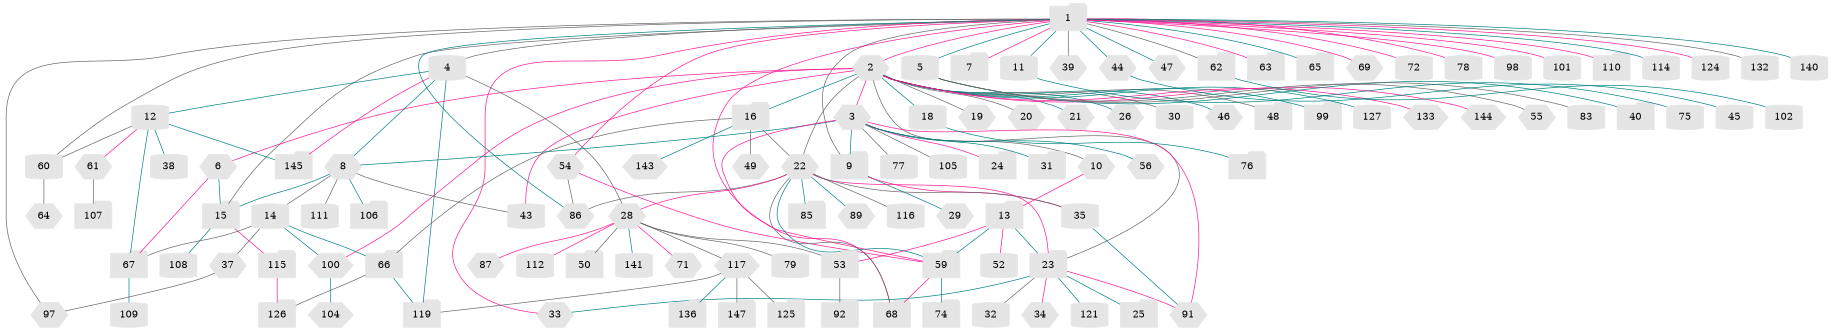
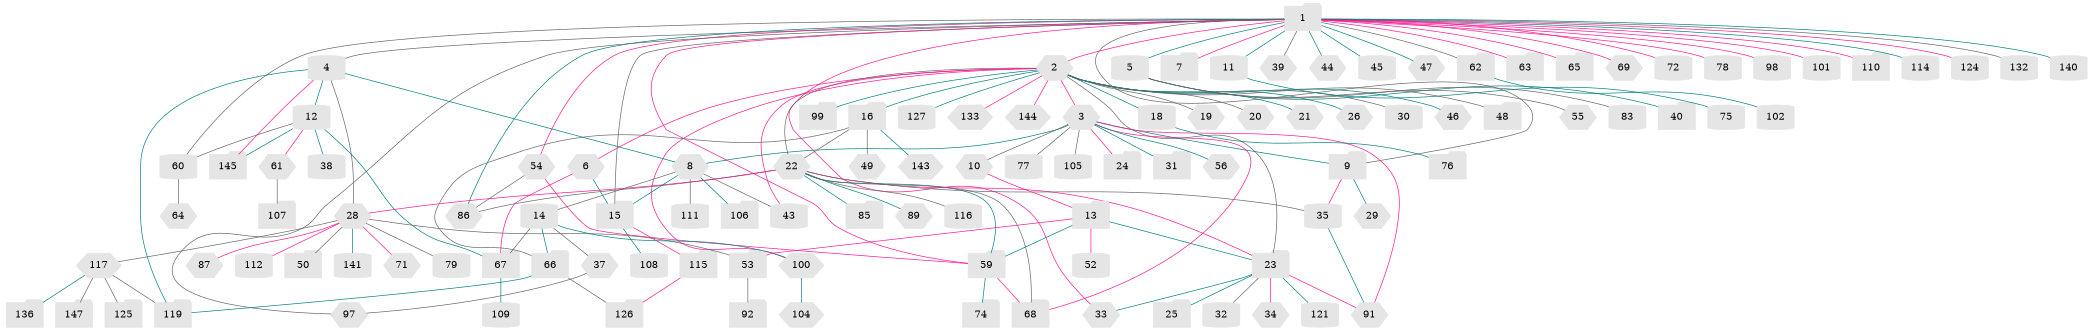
(1193, 33) -> (1440, 32)
(1423, 93) -> (1341, 44)
